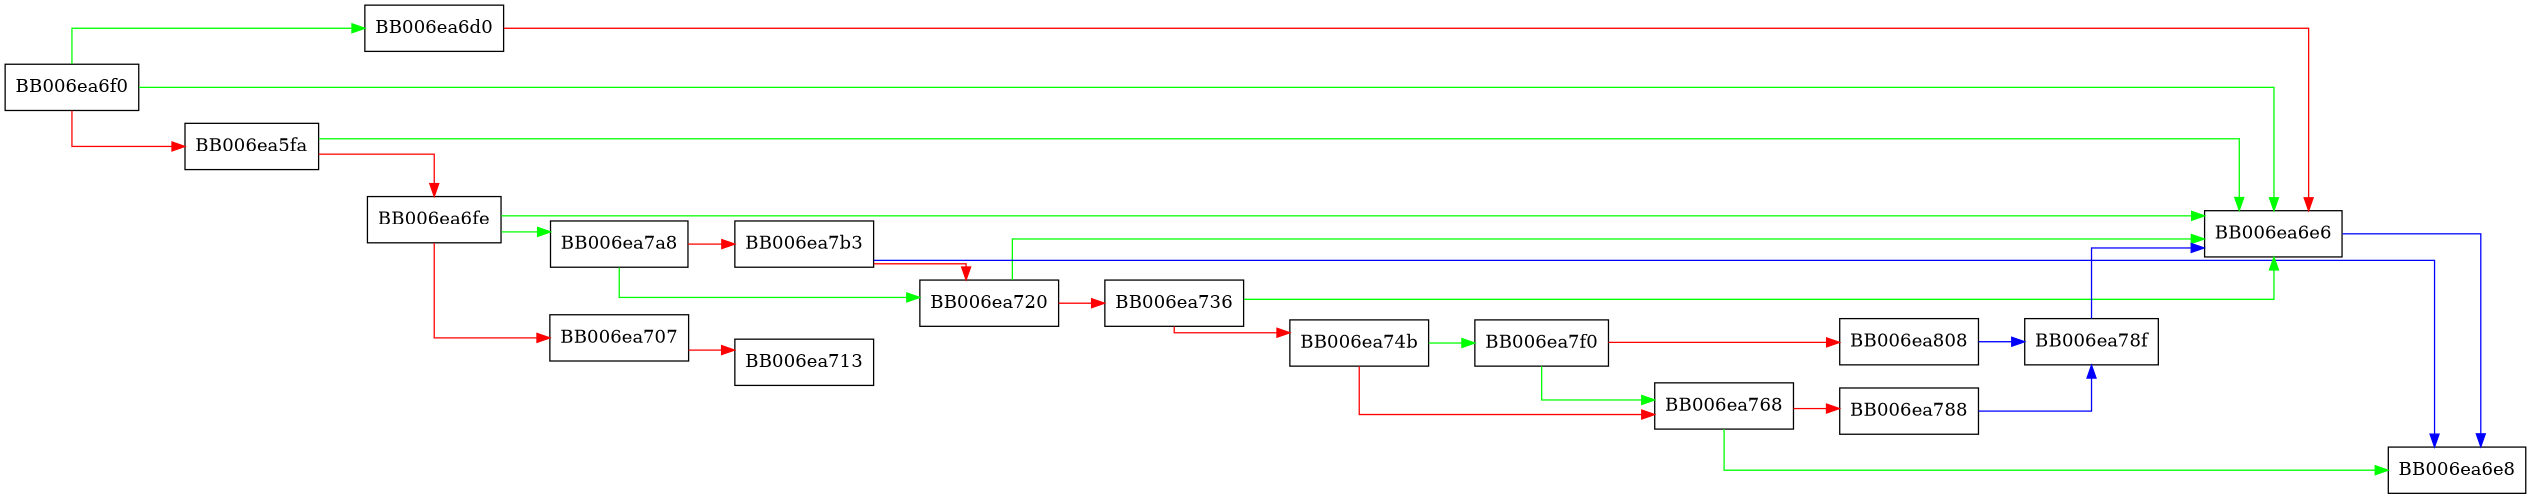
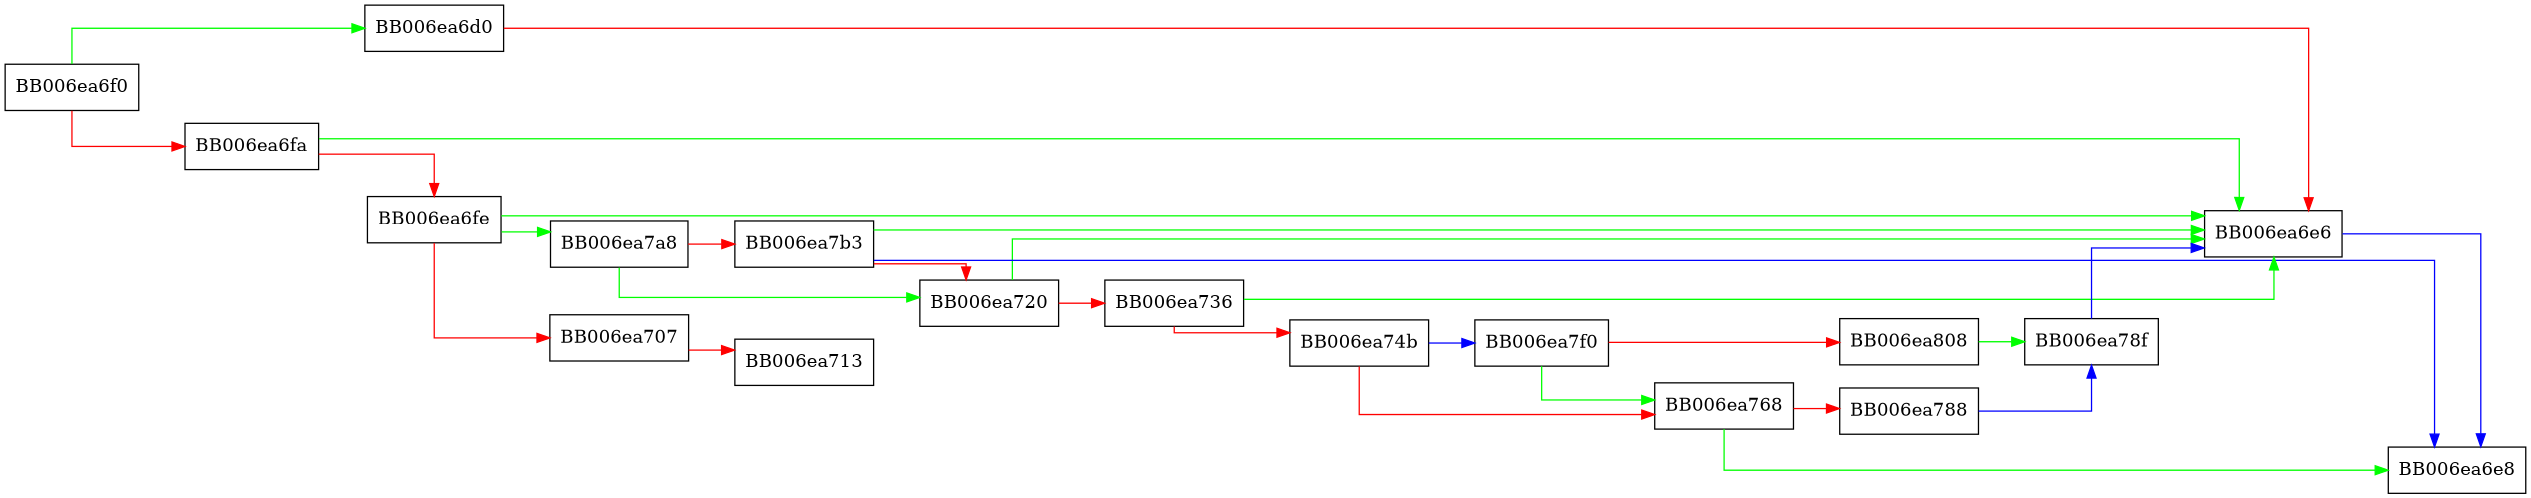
(1262, 87) -> (1532, 230)
(252, 146) -> (252, 146)
(1995, 342) -> (1995, 342)
(1445, 343) -> (1445, 343)
